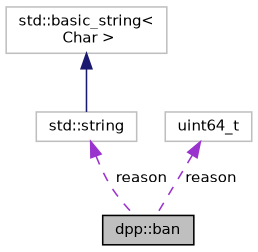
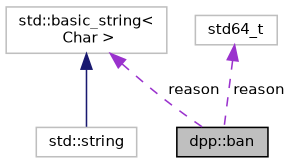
(208, 127) -> (236, 30)
(112, 188) -> (161, 97)
